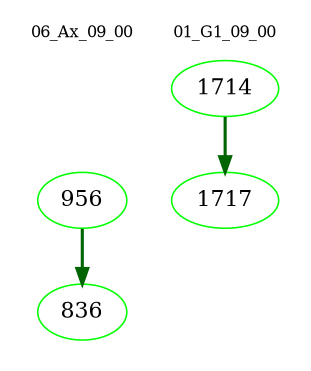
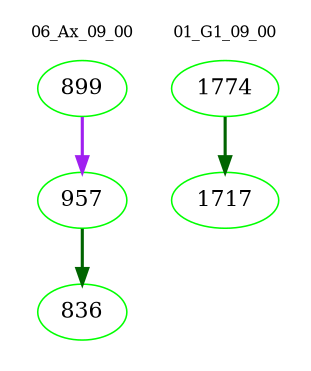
none -> (82, 89)
(225, 89) -> (225, 89)
(82, 200) -> (82, 200)
